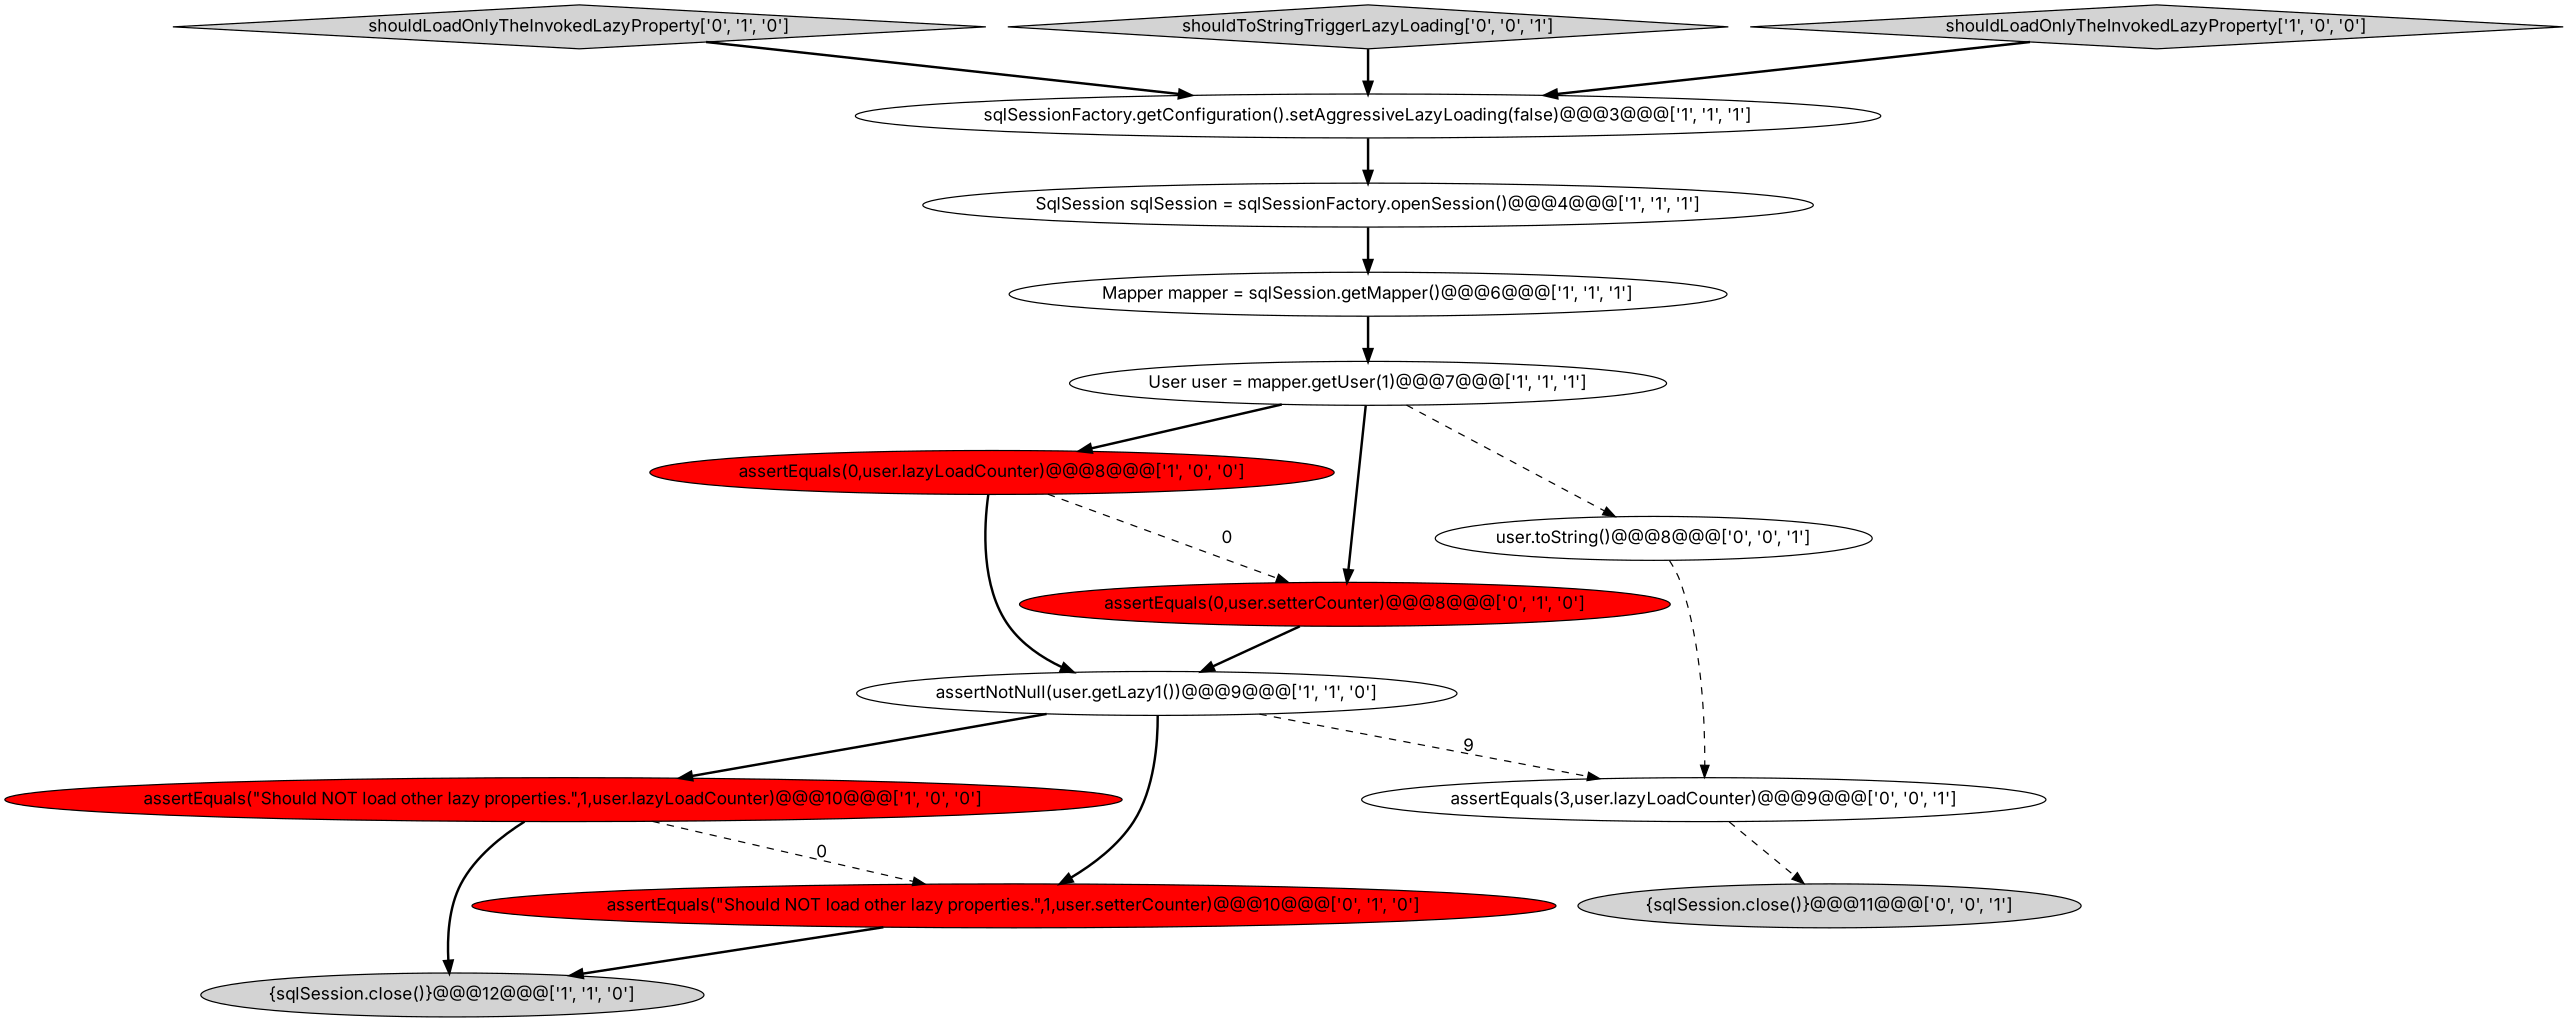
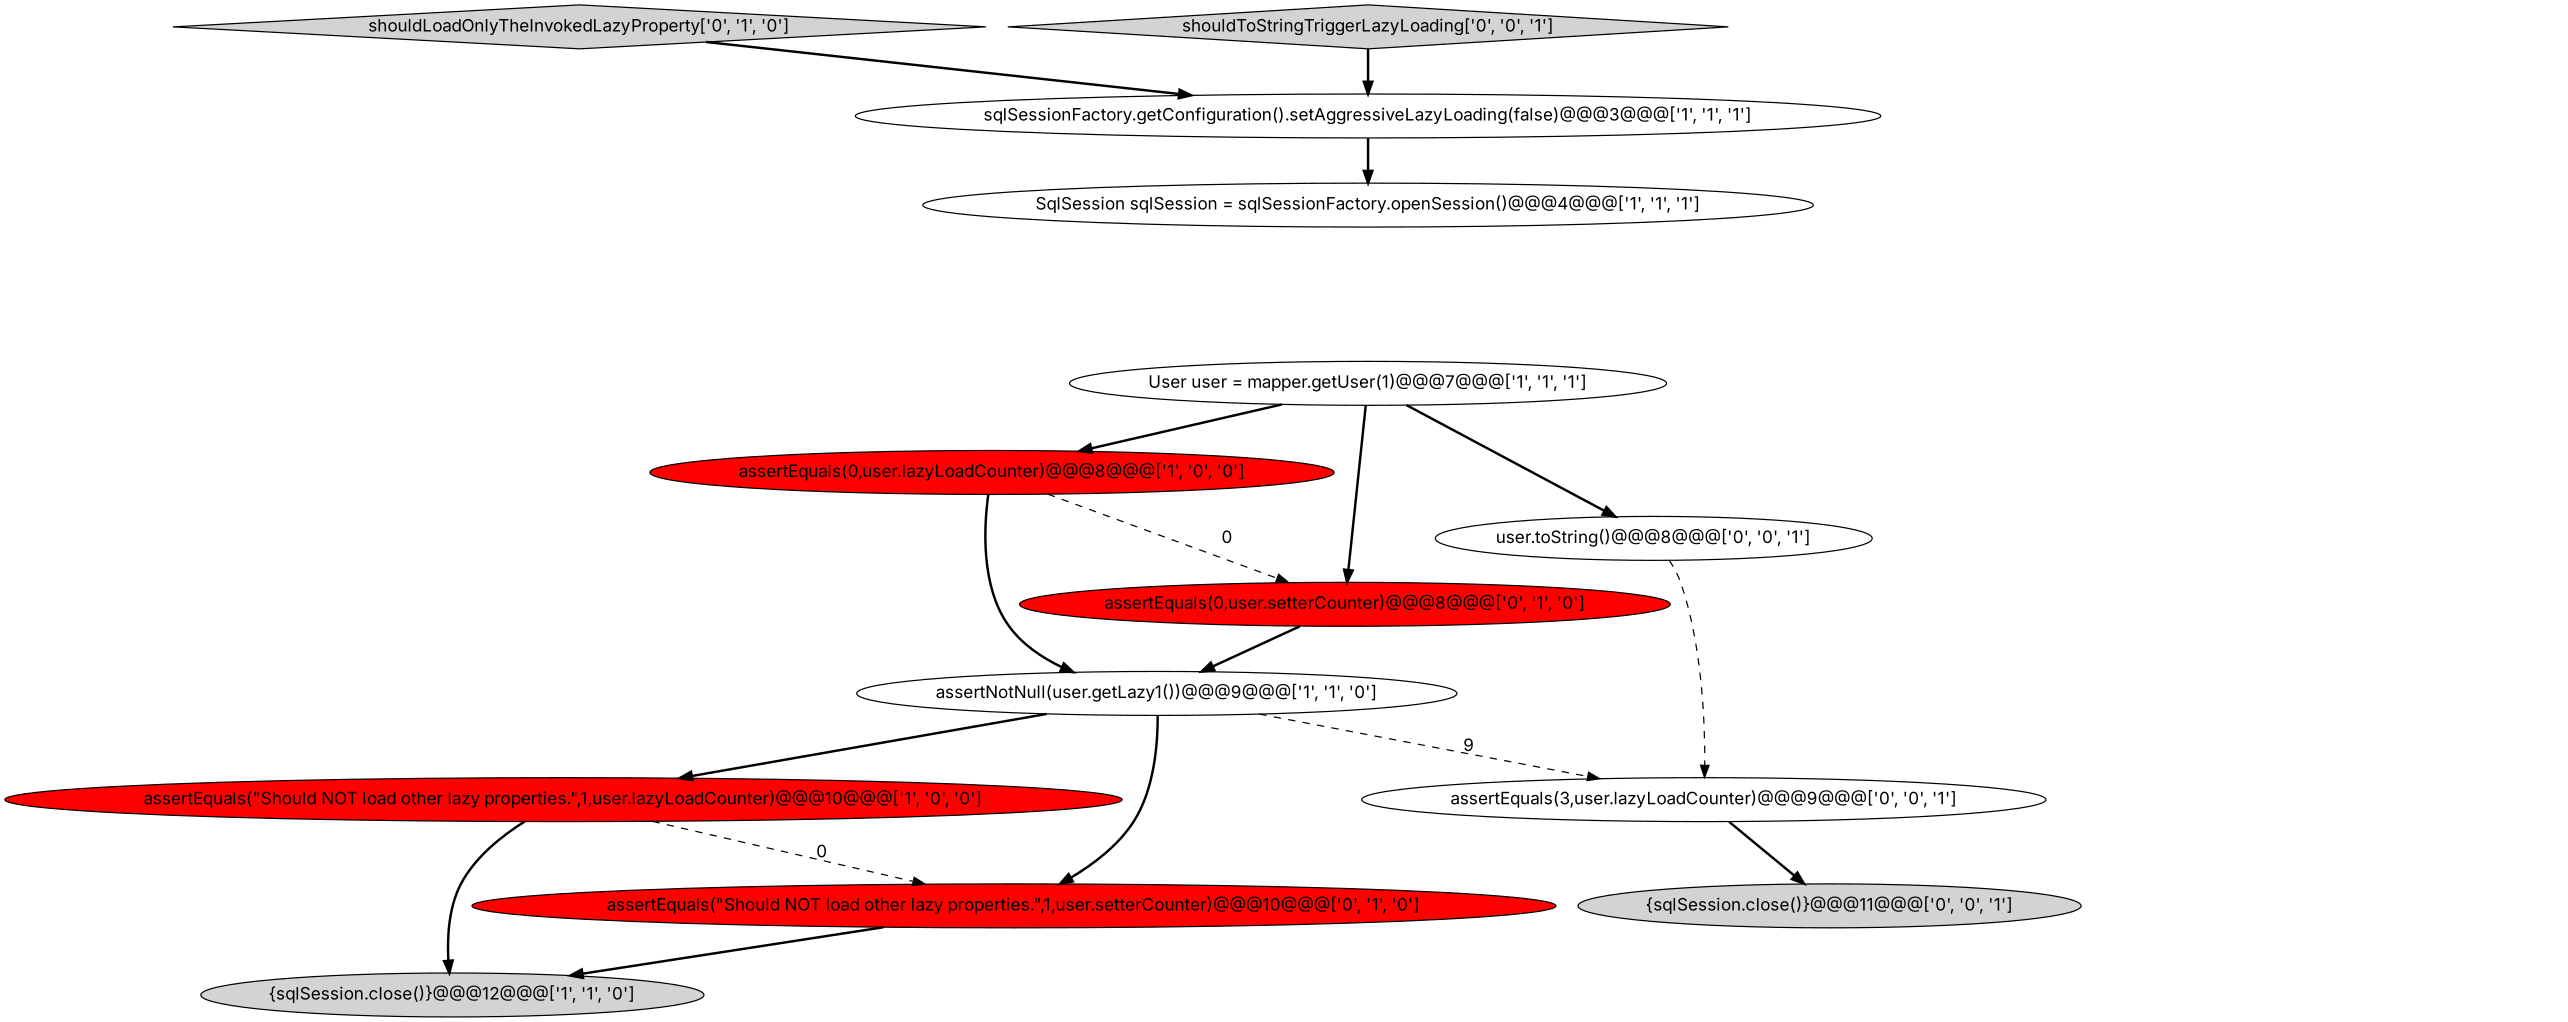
(2157, 27) -> none
(1368, 294) -> none
(1505, 458) -> (1505, 458)
(1762, 849) -> (1762, 849)
